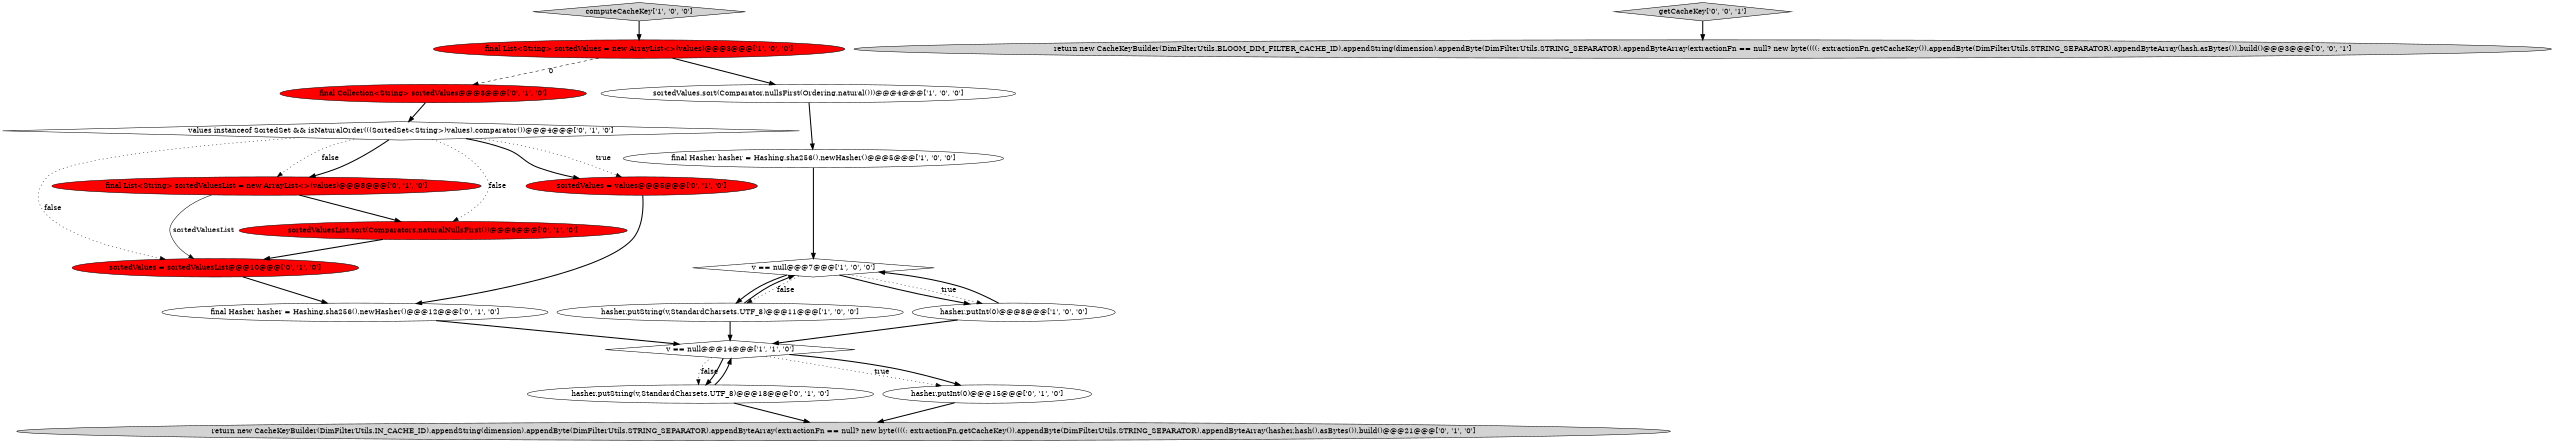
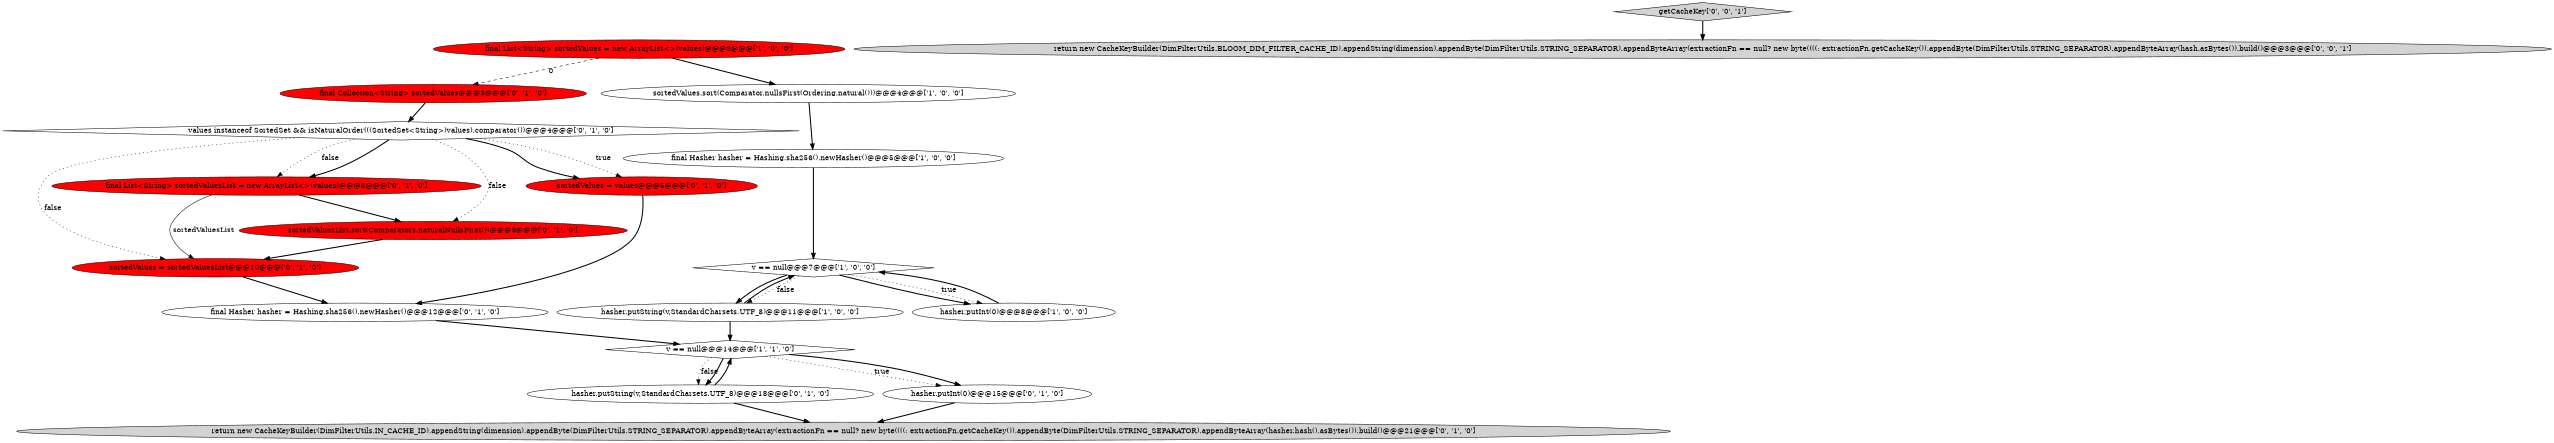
(639, 12) -> none
(868, 331) -> none
